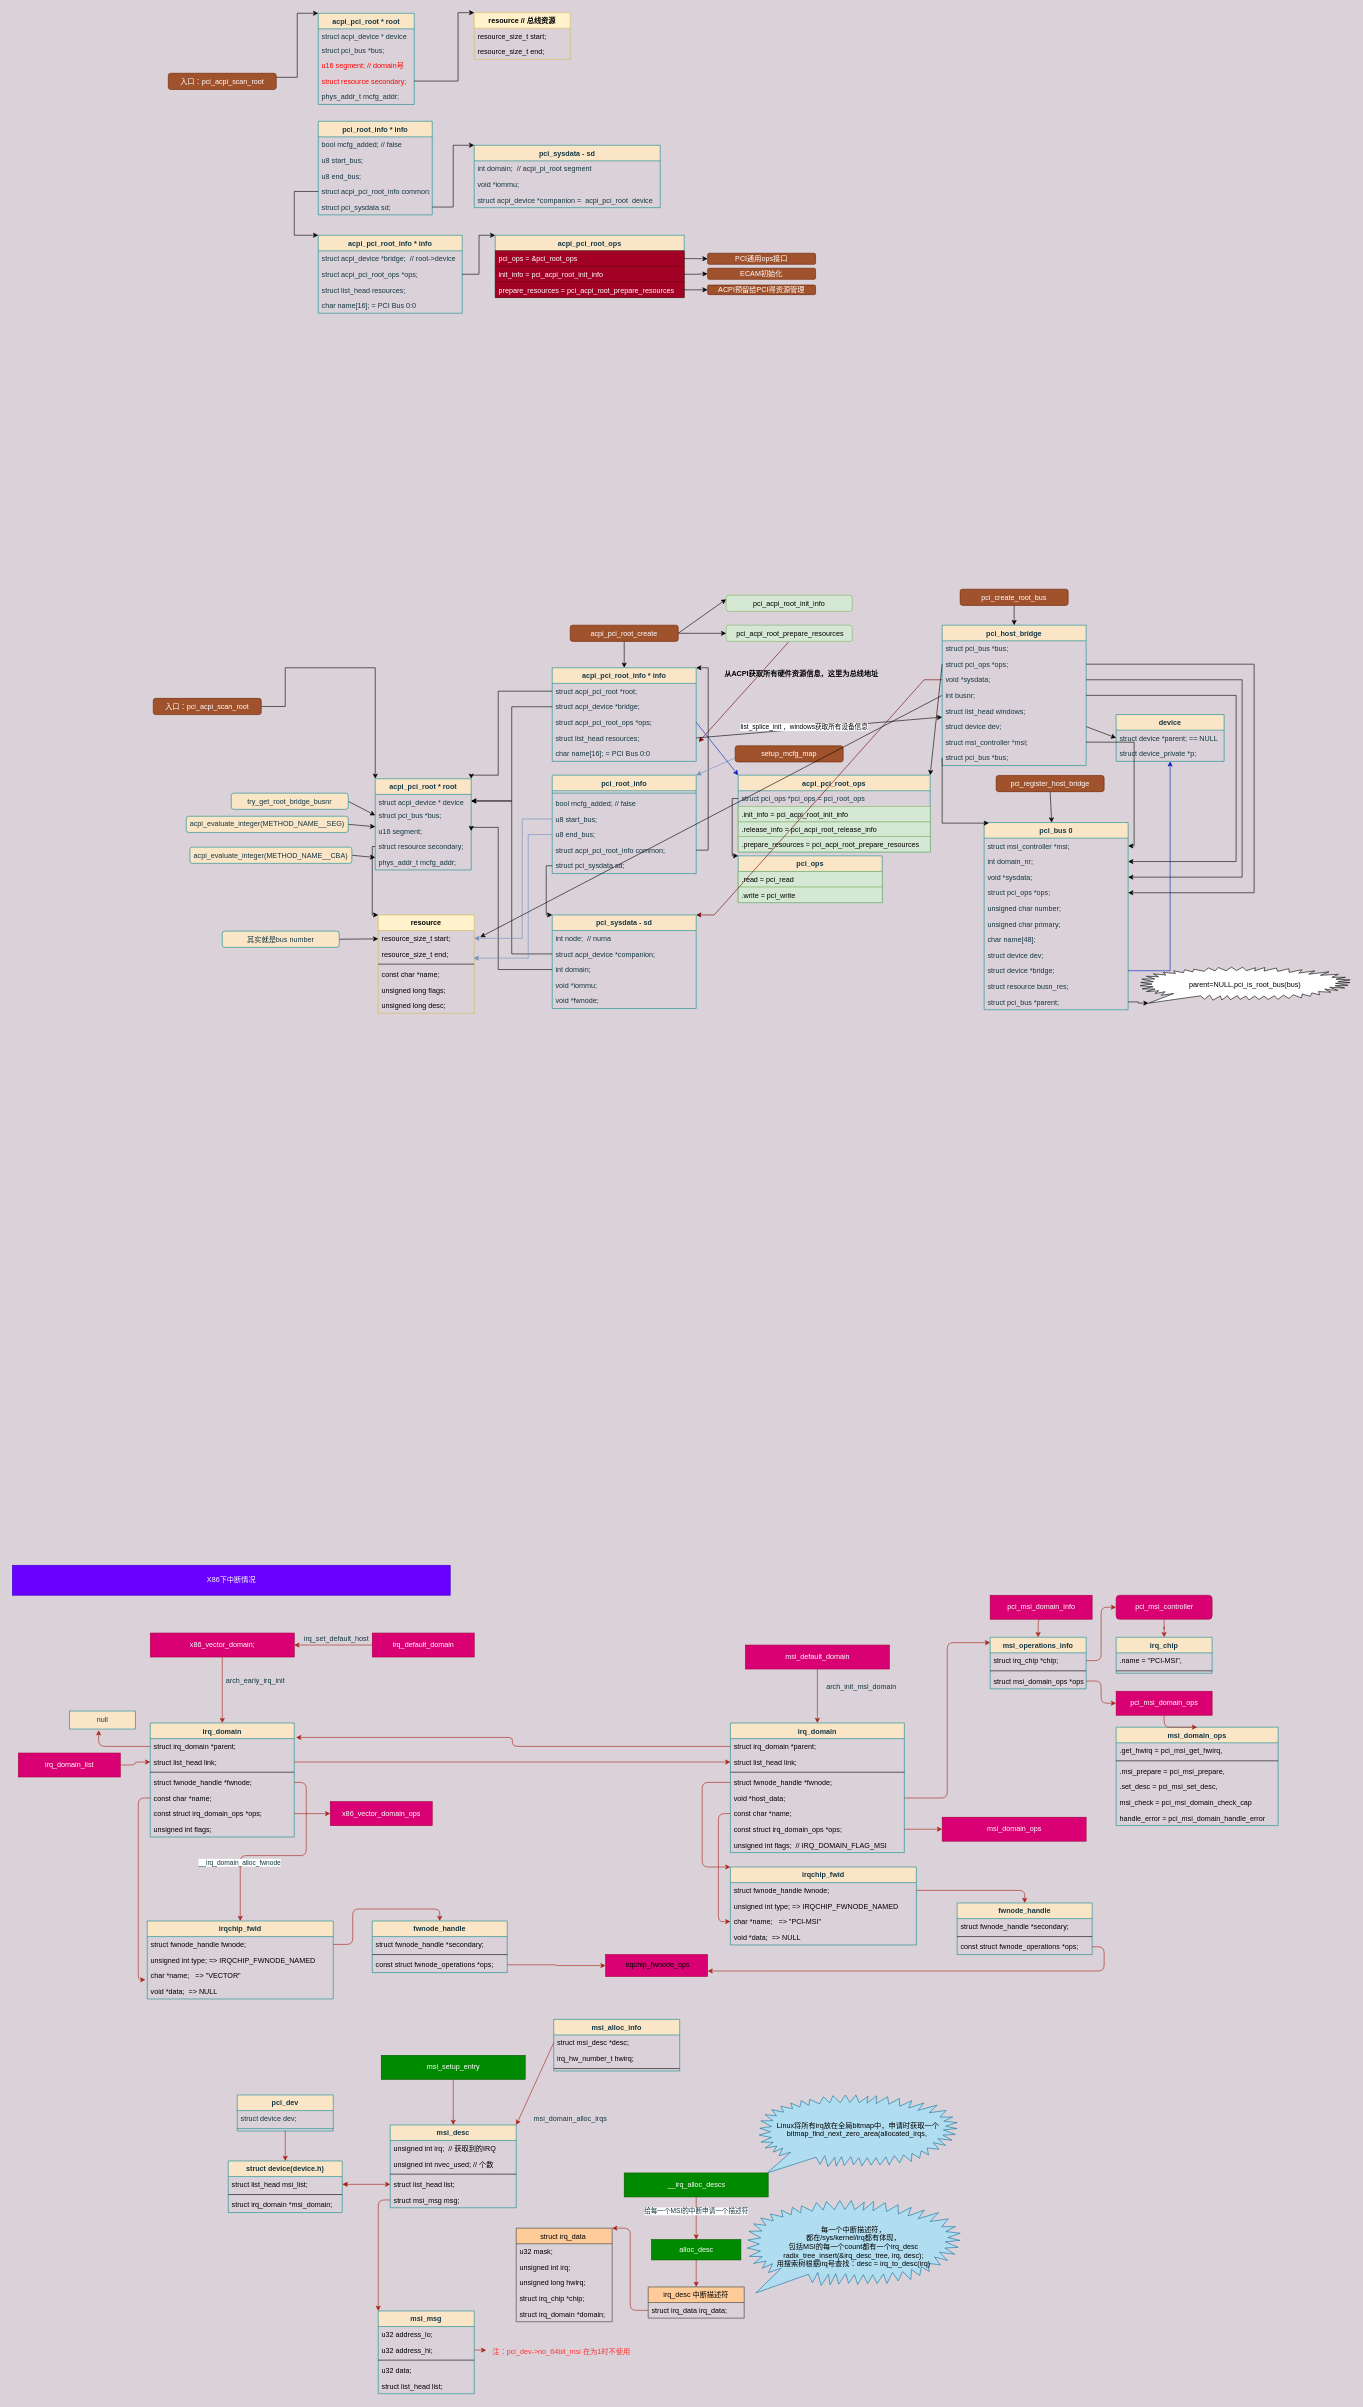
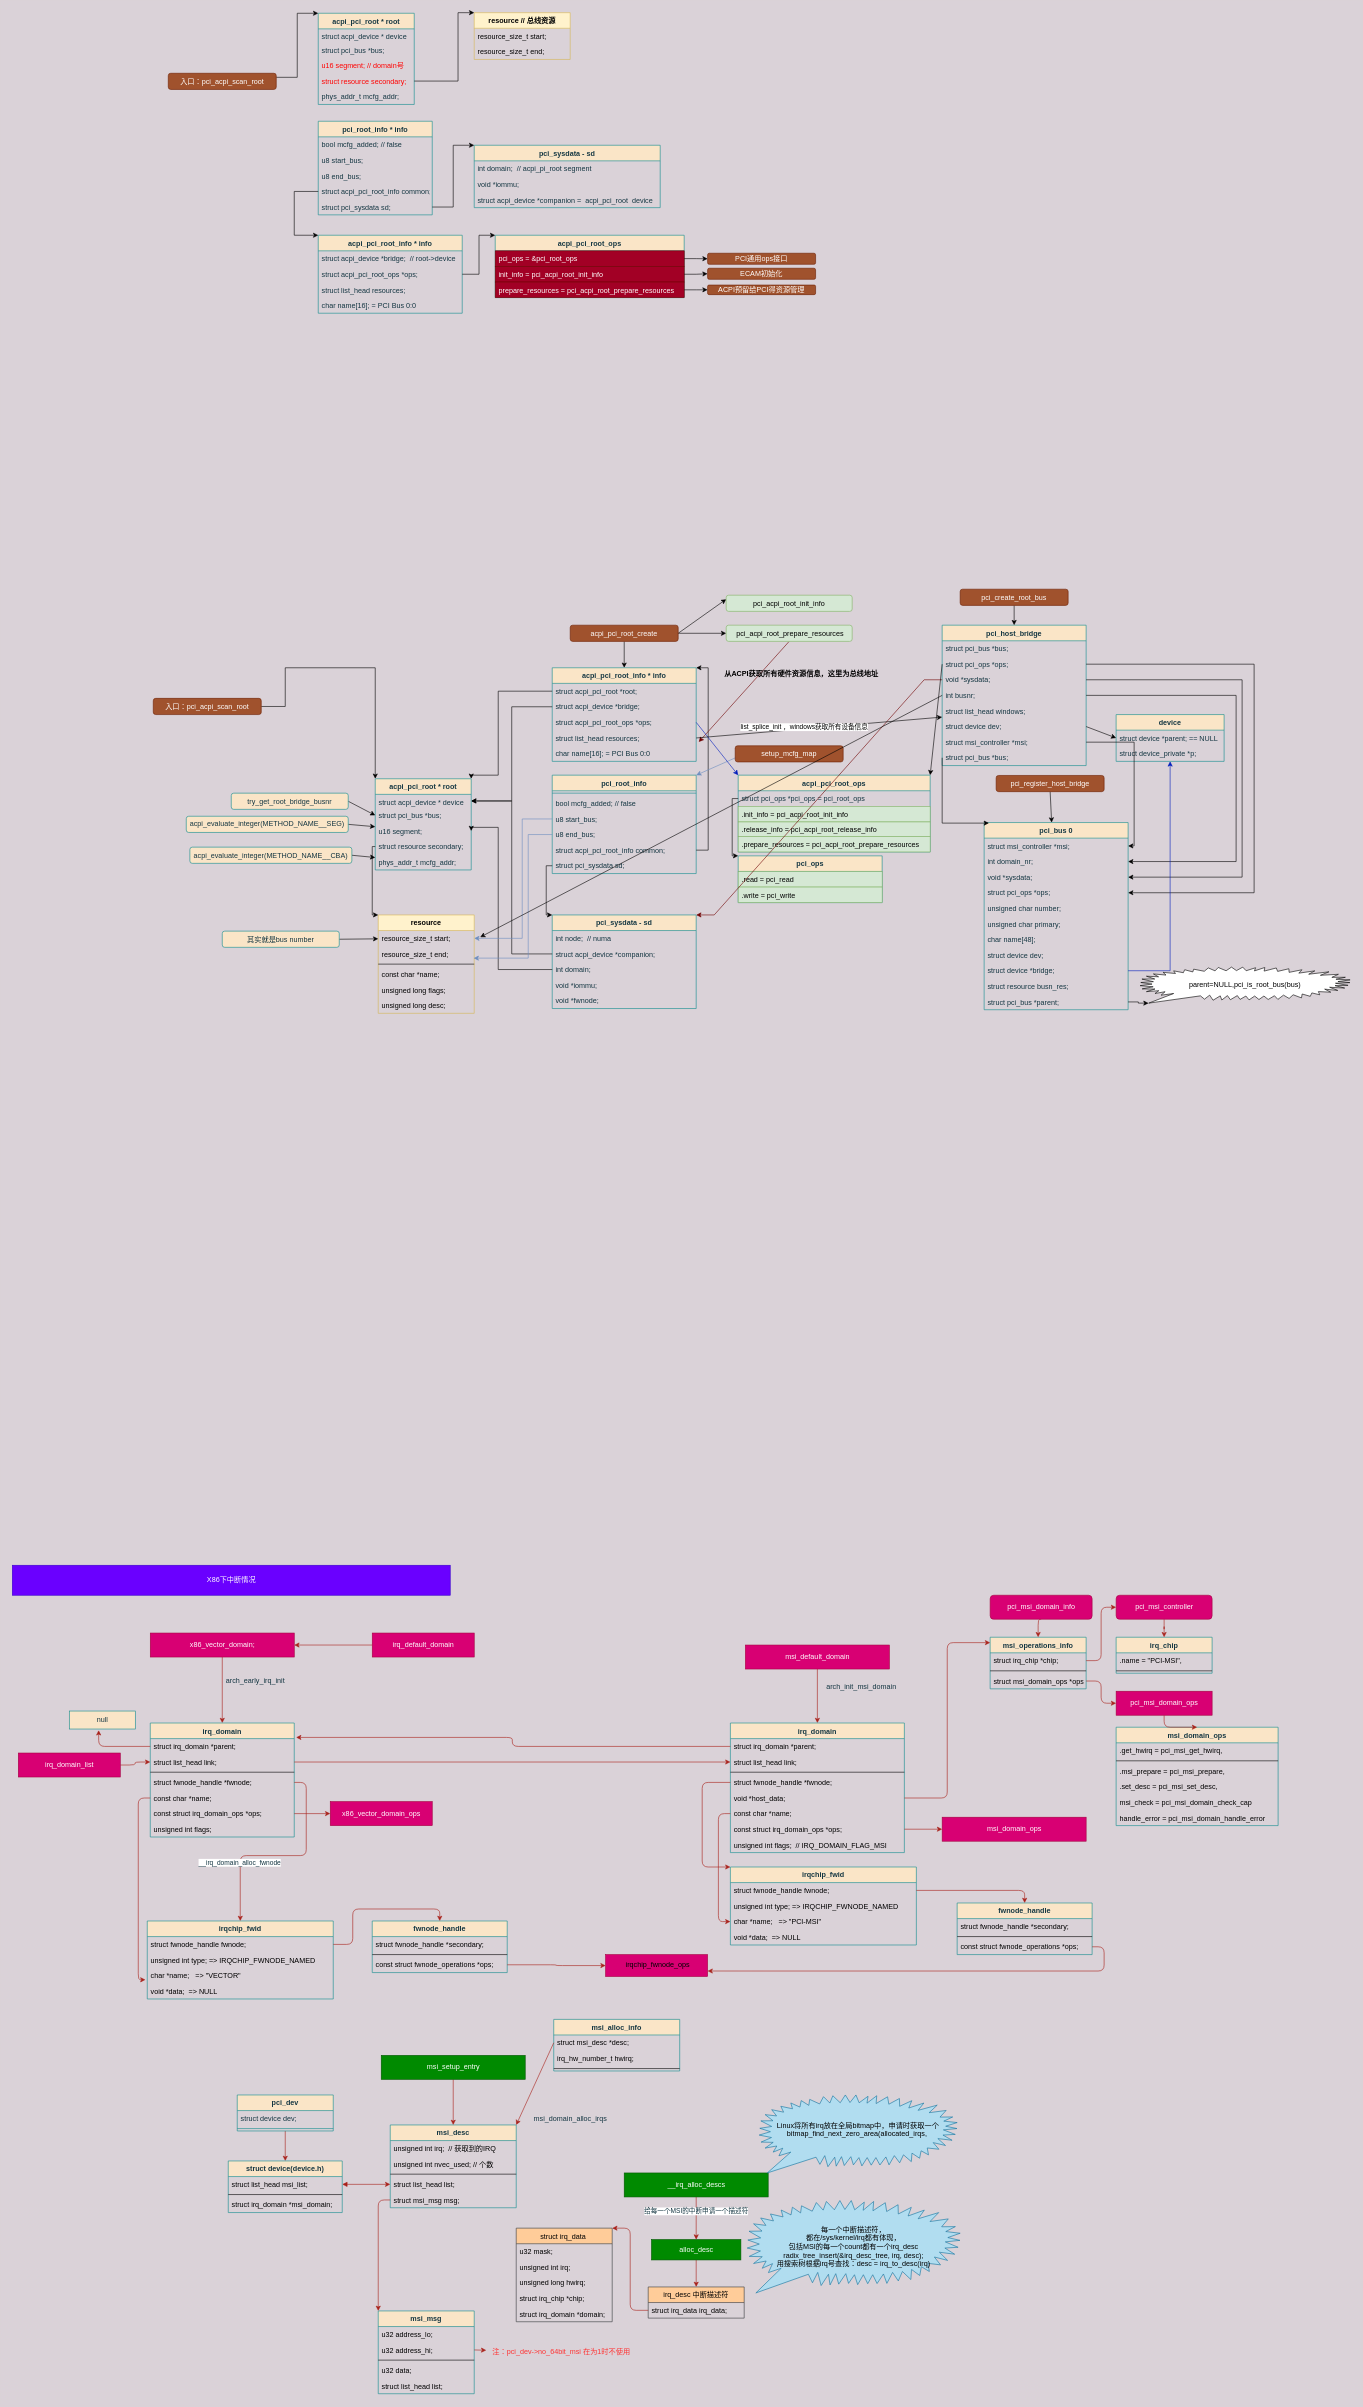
(1041, 1607) -> (1041, 1607)
(336, 1639) -> none
